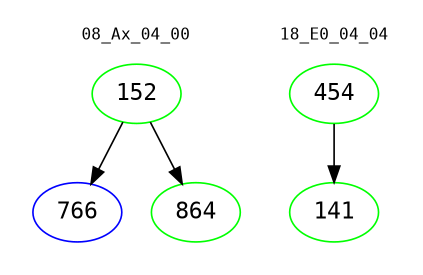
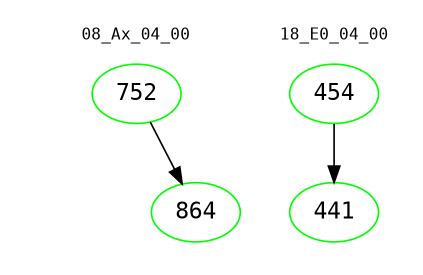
(335, 35) -> (335, 35)
(137, 94) -> (137, 94)
(77, 212) -> none
(334, 212) -> (334, 212)
